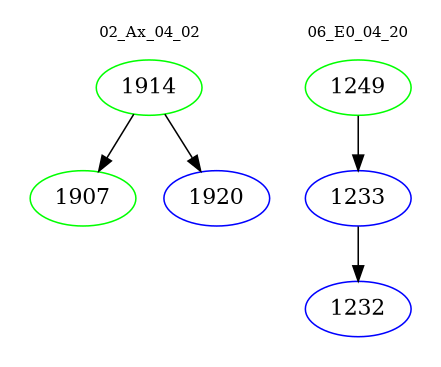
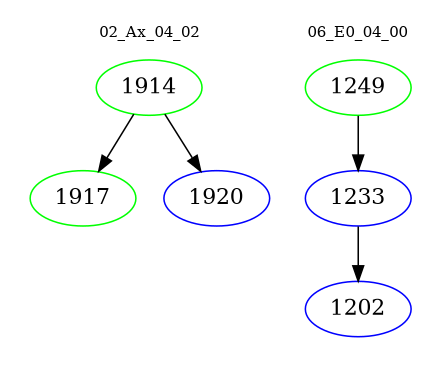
(358, 33) -> (358, 33)
(83, 198) -> (83, 198)
(358, 309) -> (358, 309)
